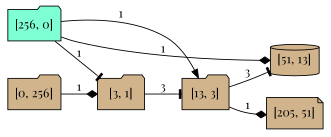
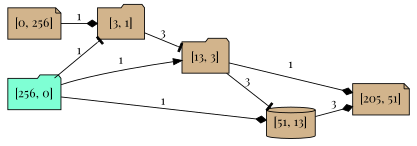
(34, 94) -> (34, 24)
none -> (329, 113)
